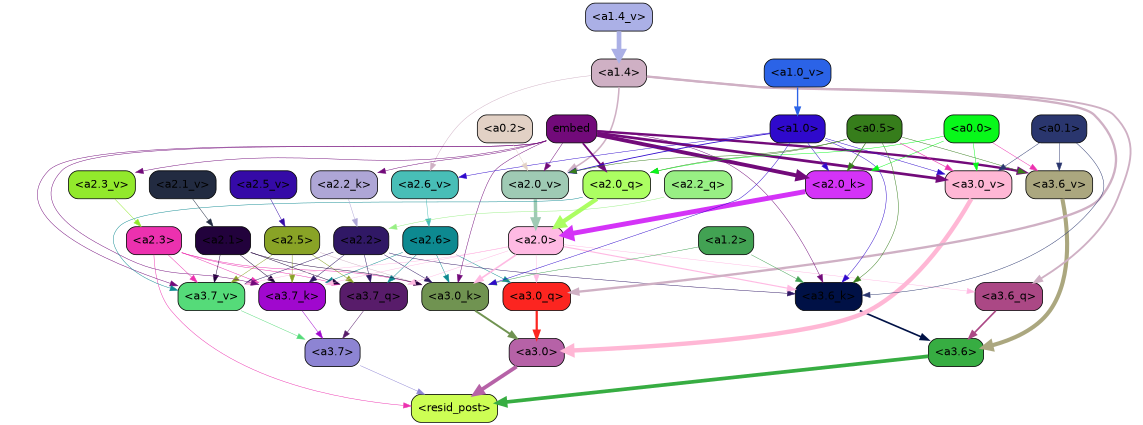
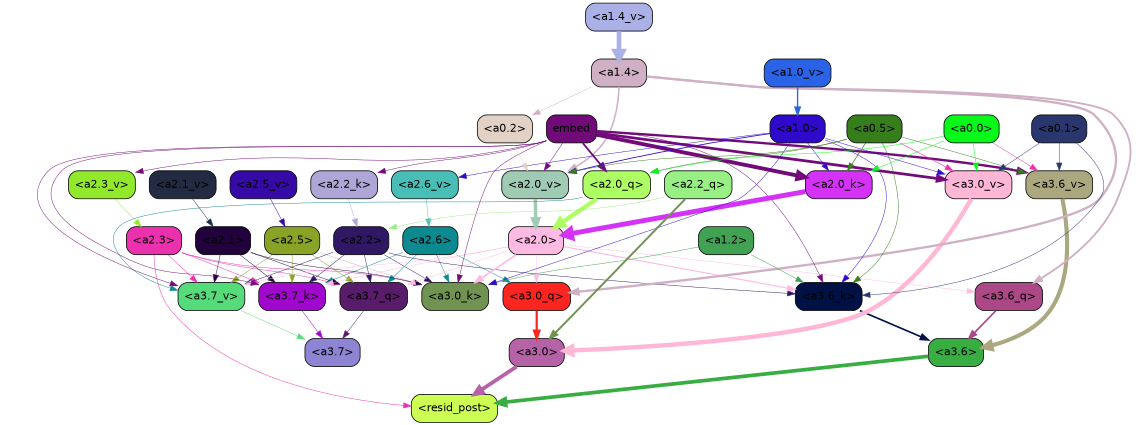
(499, 98) -> (566, 99)
(493, 322) -> (620, 266)
(389, 378) -> none
